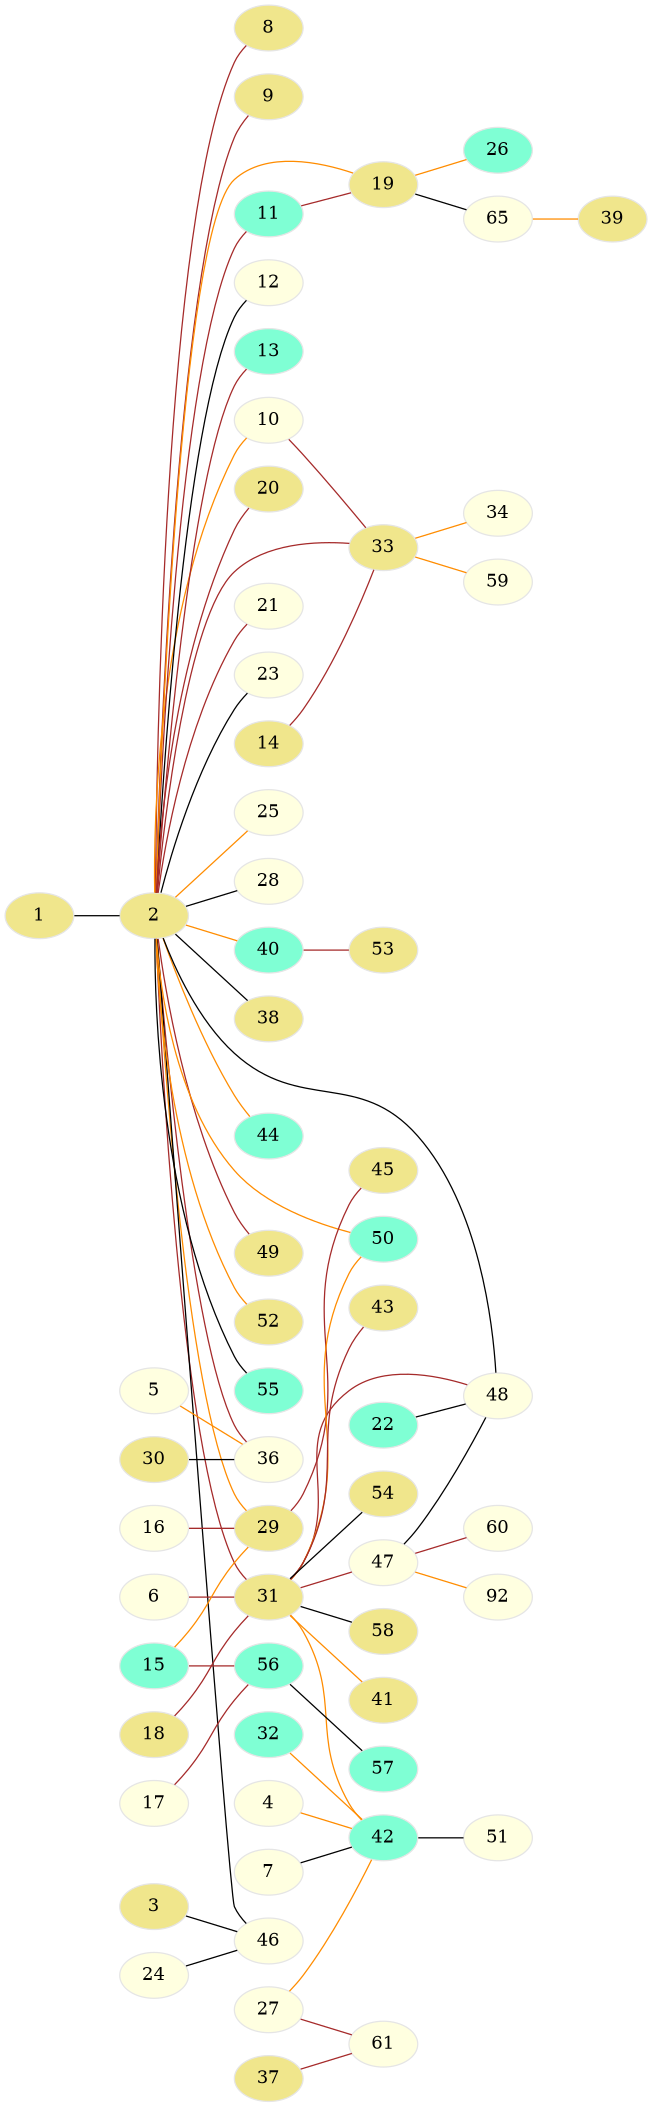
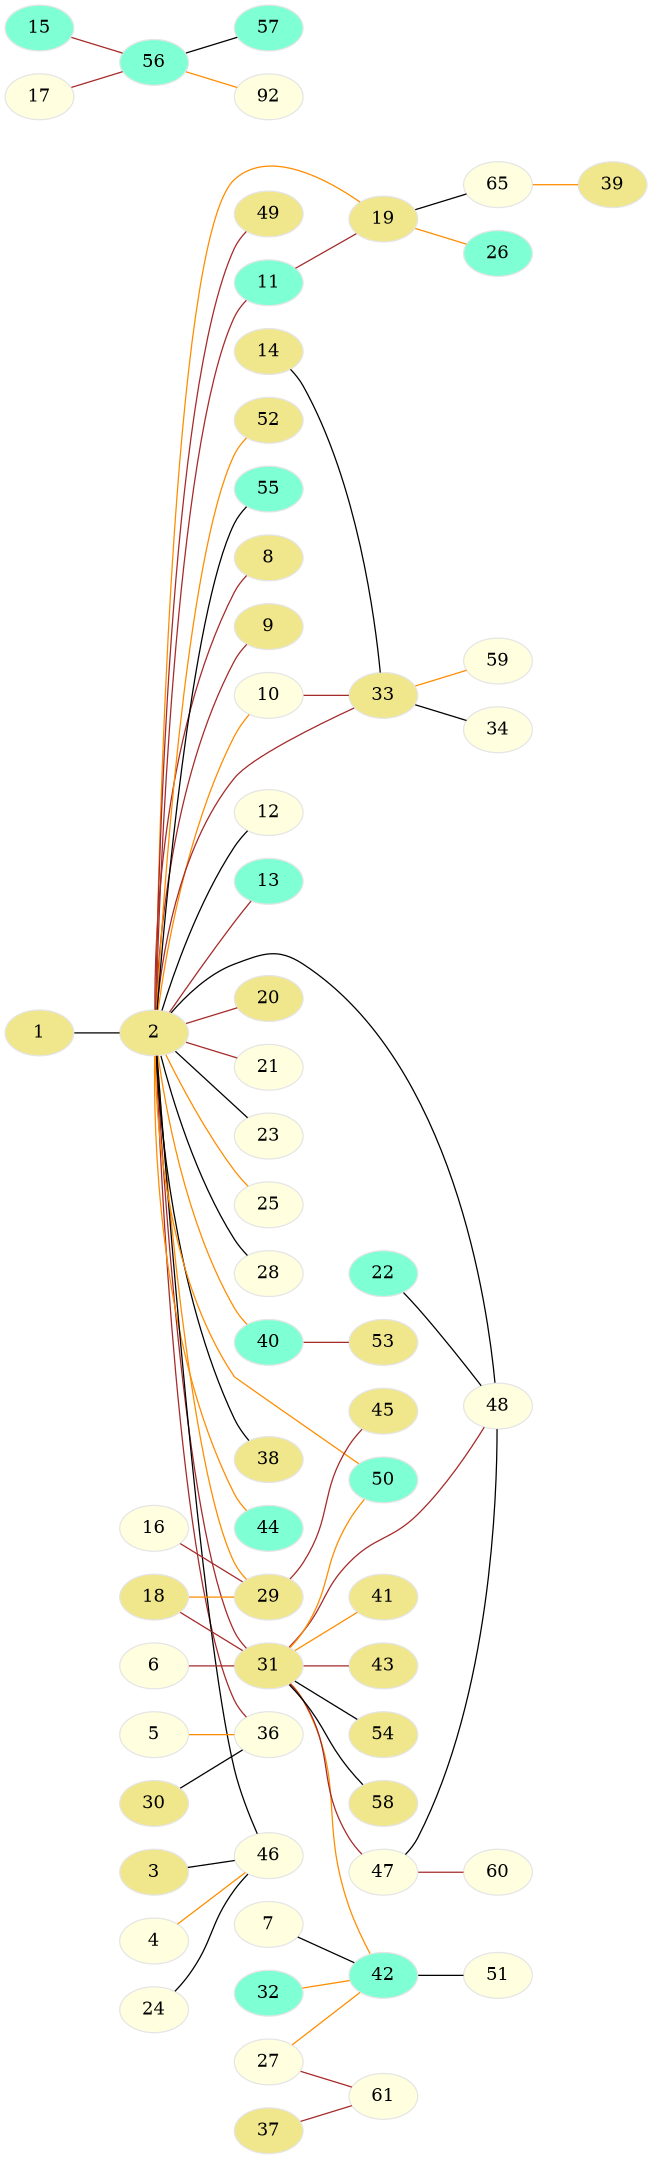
(441, 530) -> (441, 713)
(338, 651) -> (353, 515)
(441, 1580) -> (212, 80)
(216, 1589) -> (212, 1597)
(326, 1821) -> (211, 1898)
